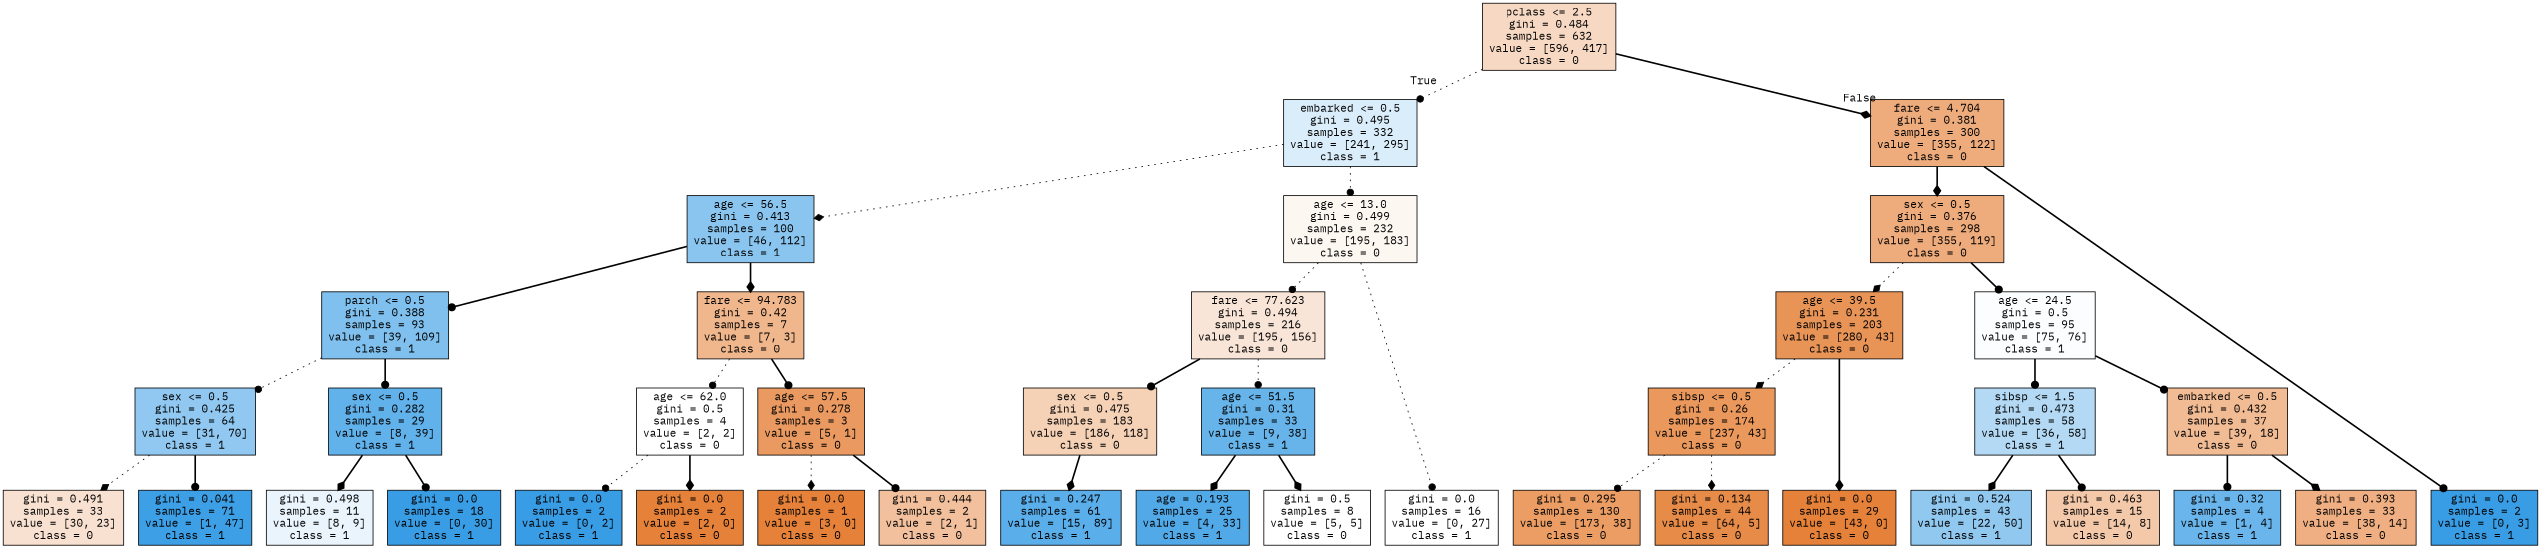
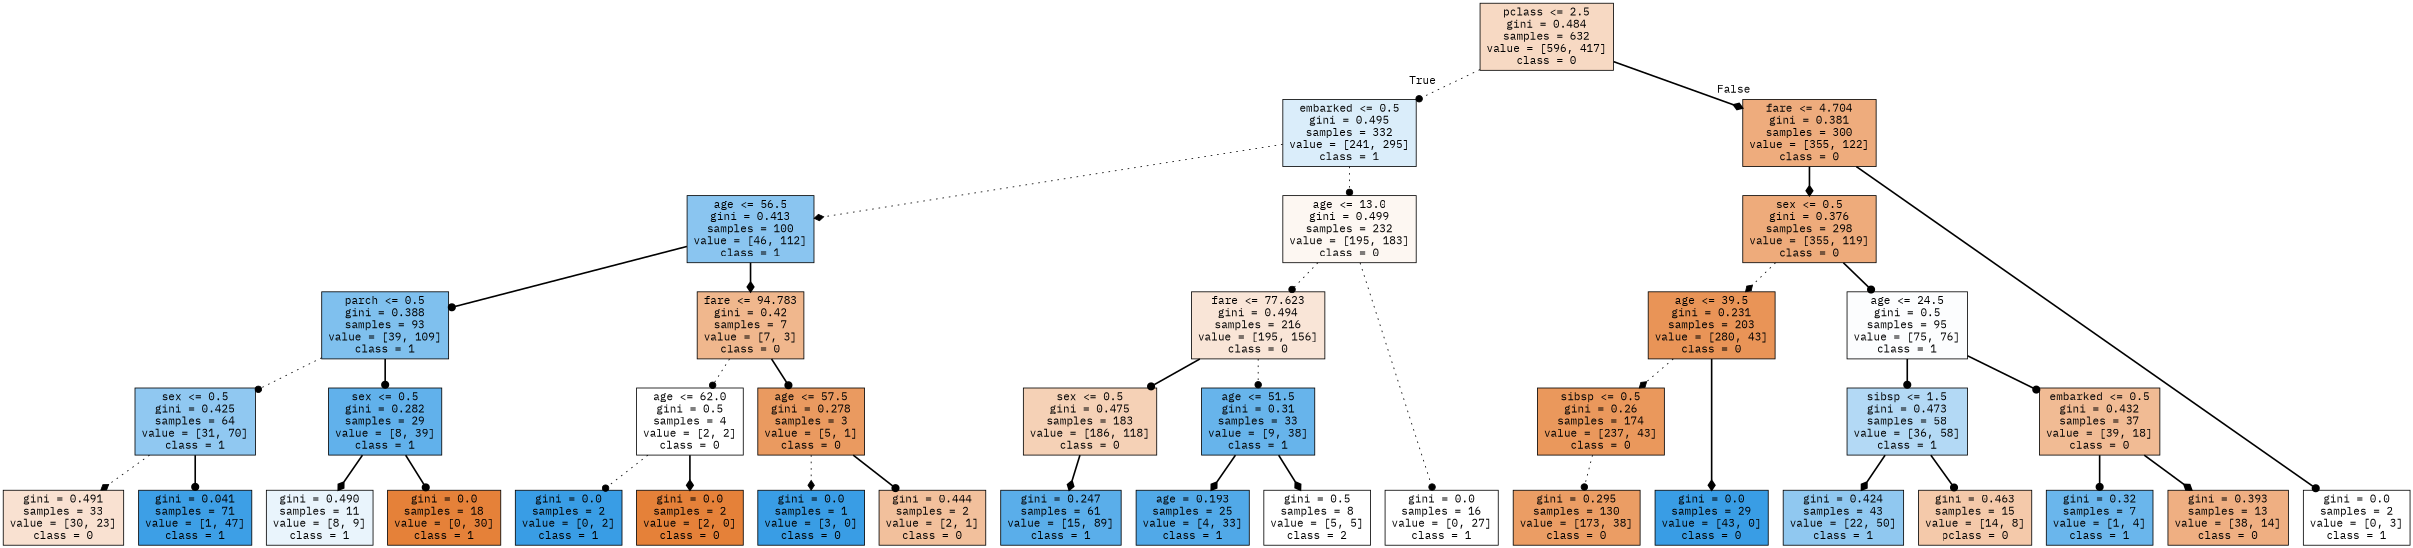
(320, 518) -> (320, 518)
(444, 518) -> (444, 518)
(811, 518) -> (811, 518)
(1317, 518) -> (1317, 518)
(1712, 518) -> none
(1839, 518) -> (1712, 518)
(1971, 518) -> (1843, 518)
(2103, 518) -> (1975, 518)
(2227, 518) -> (2100, 518)
(2356, 518) -> (2228, 518)
(2484, 518) -> (2357, 518)
